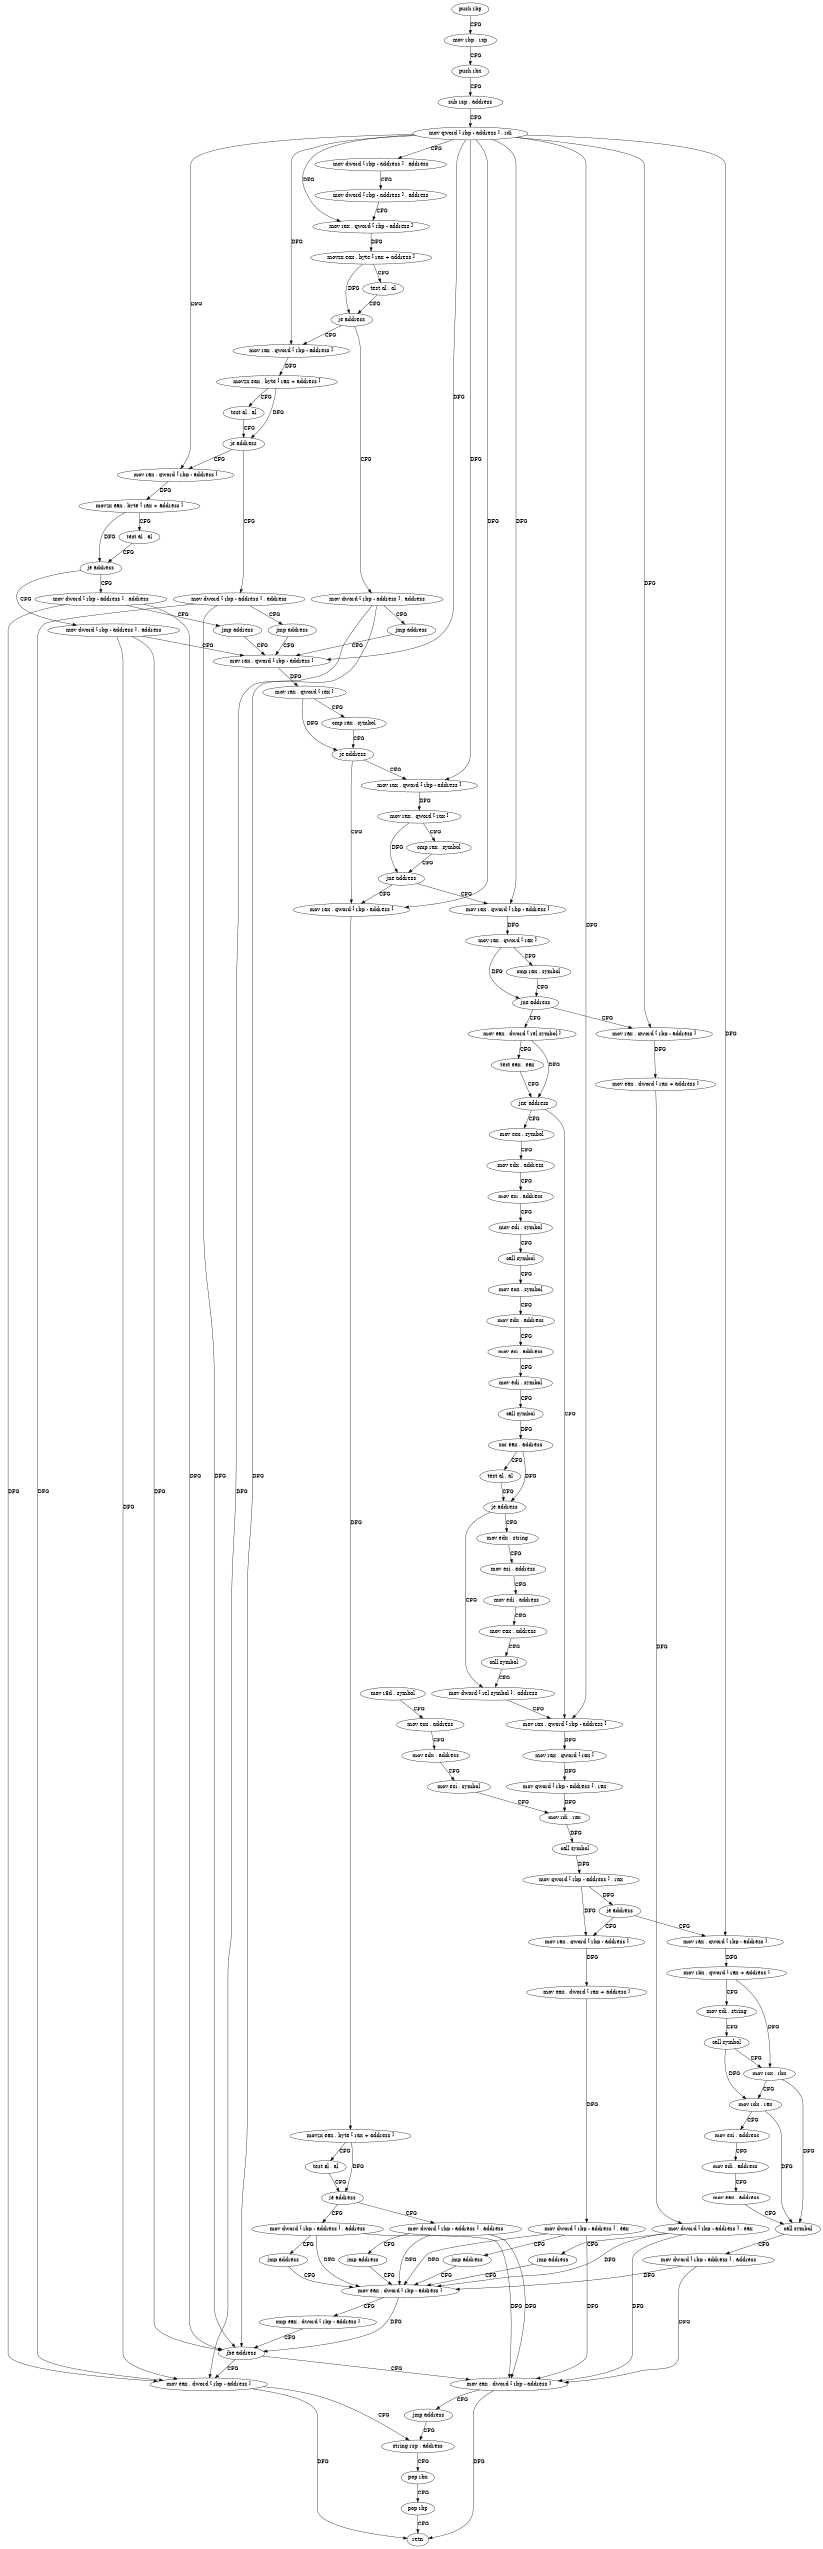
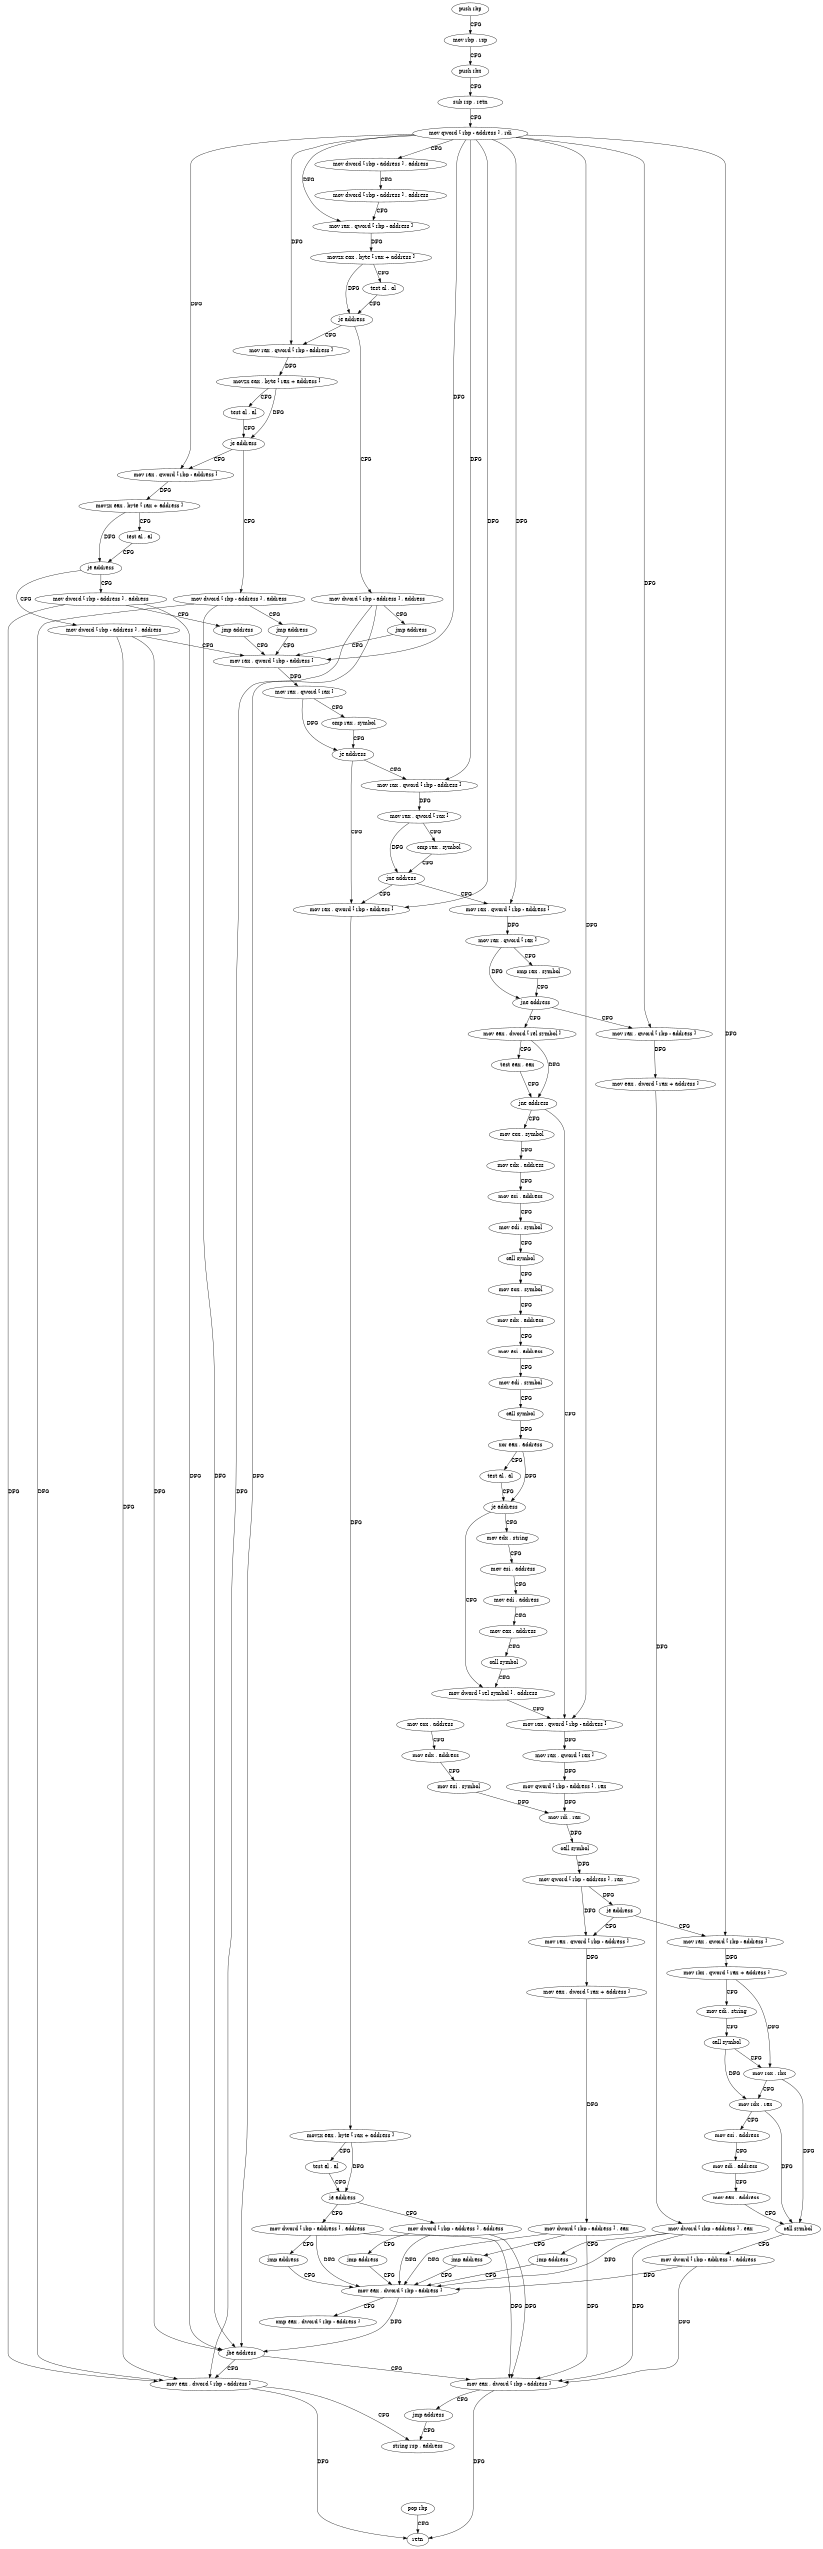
(470, 102) -> (470, 102)
(393, 1694) -> none
(523, 1802) -> (523, 1802)
(280, 2338) -> none
(418, 2478) -> none
